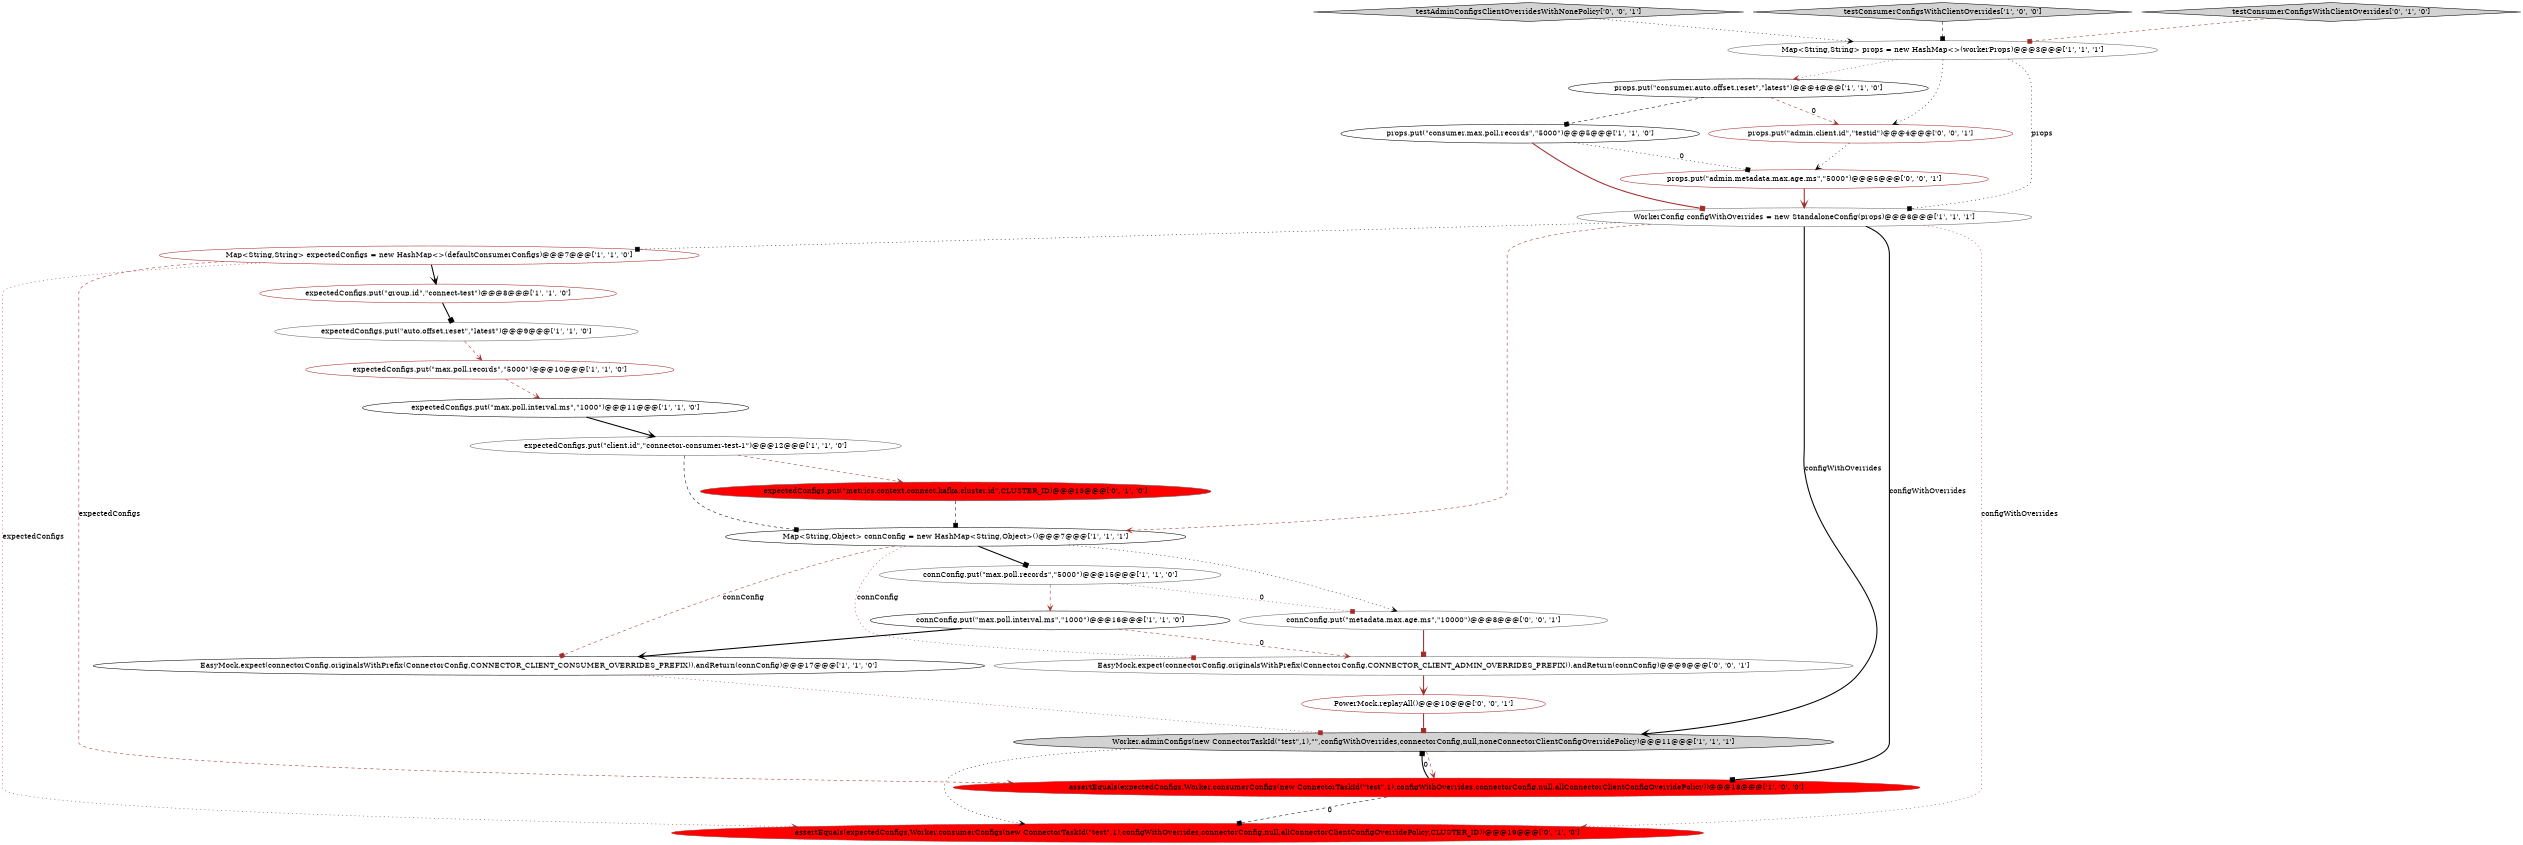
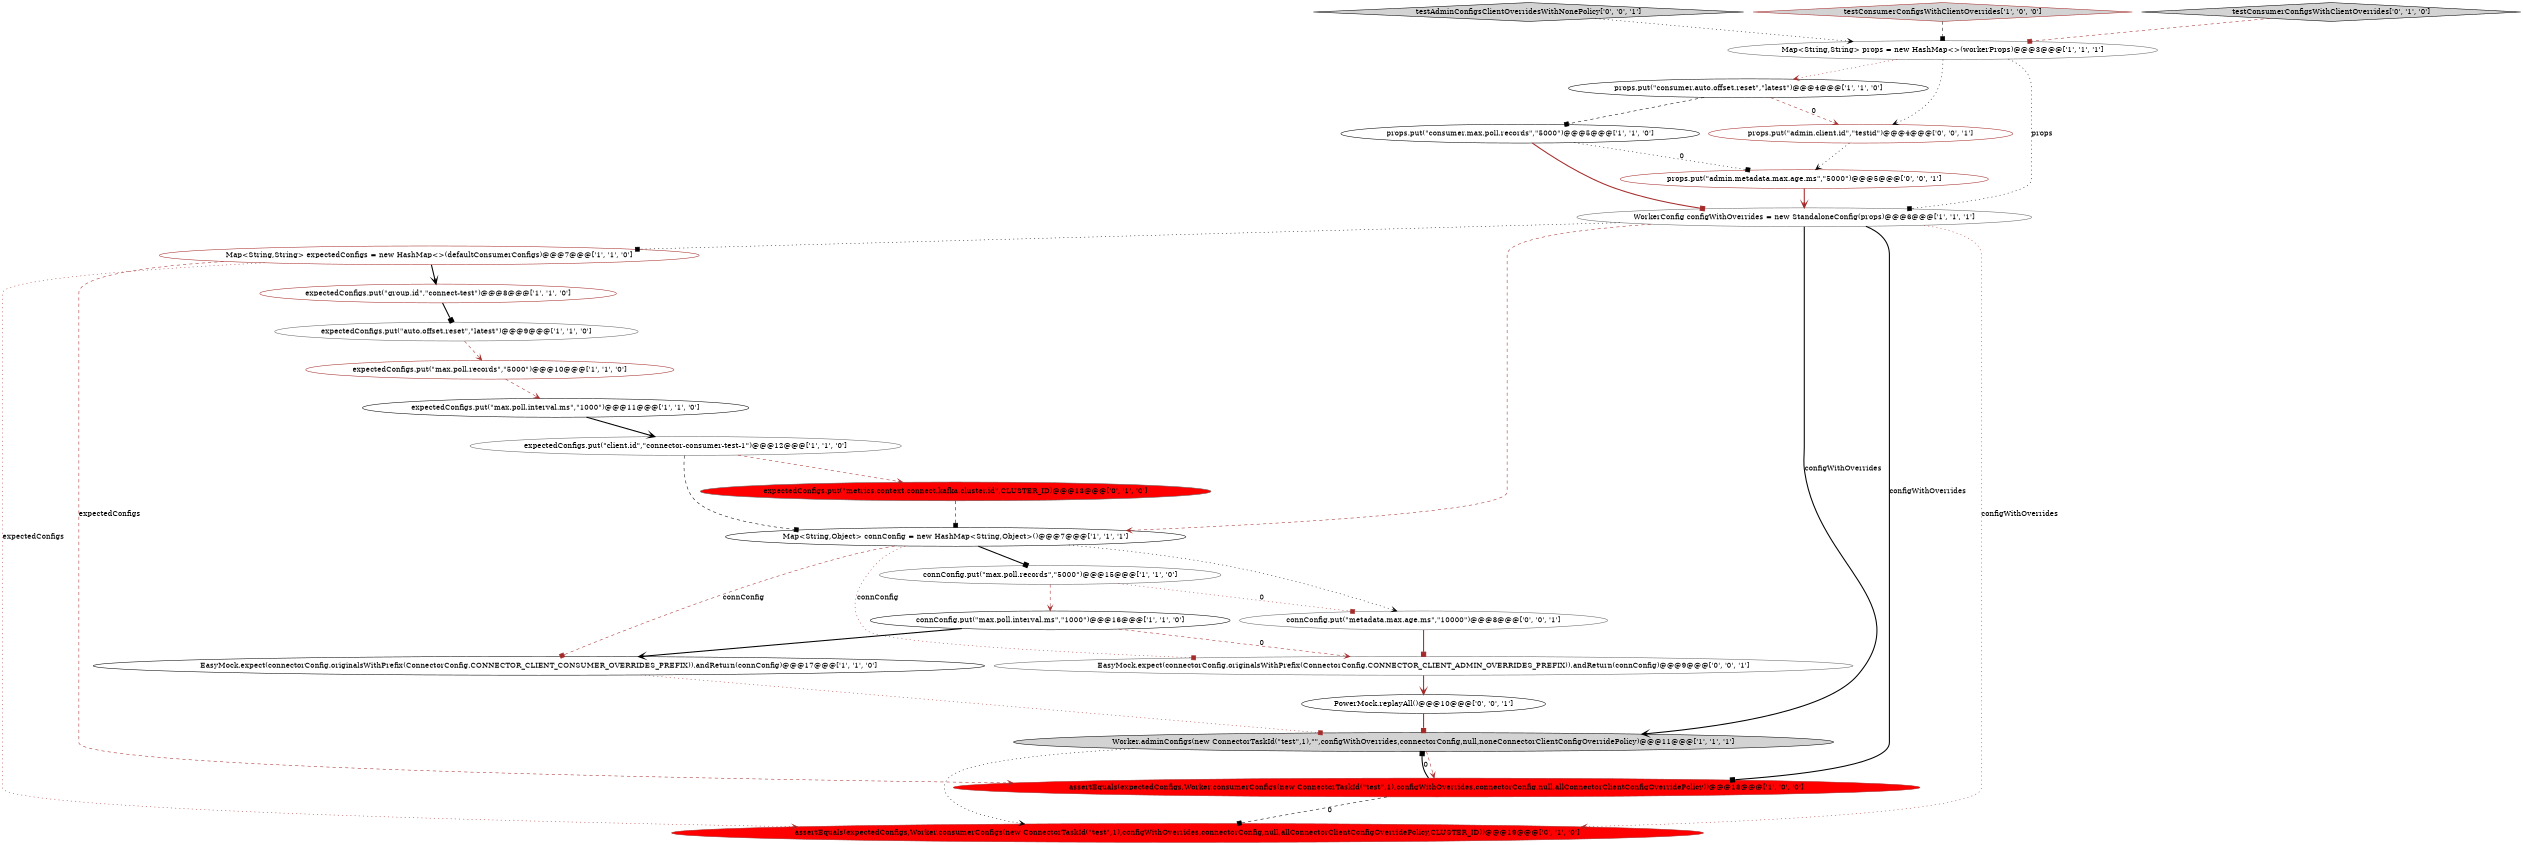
(1943, 12) -> (1943, 12)
(1424, 704) -> (1424, 704)
